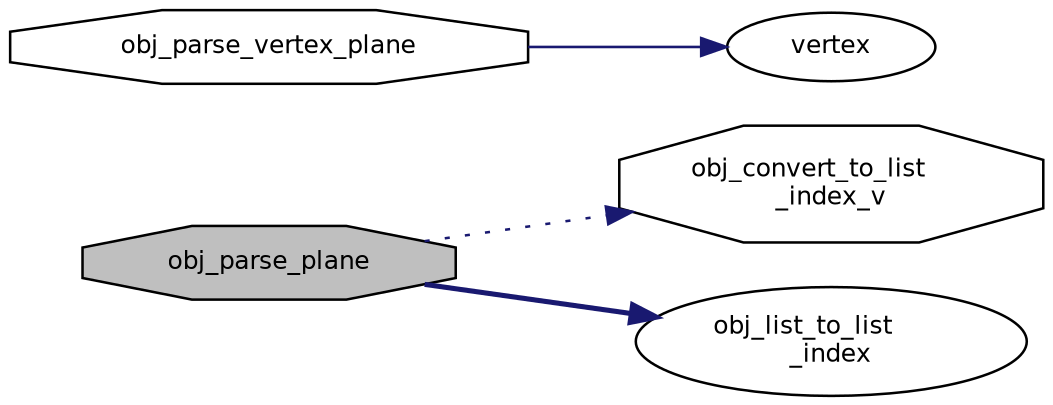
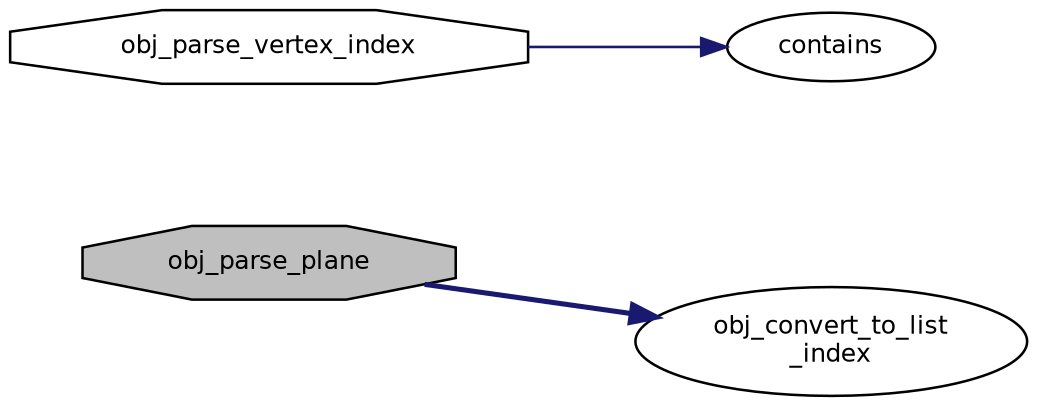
(269, 47) -> (269, 47)
(831, 47) -> (831, 47)
(831, 184) -> none
(831, 341) -> (831, 341)
